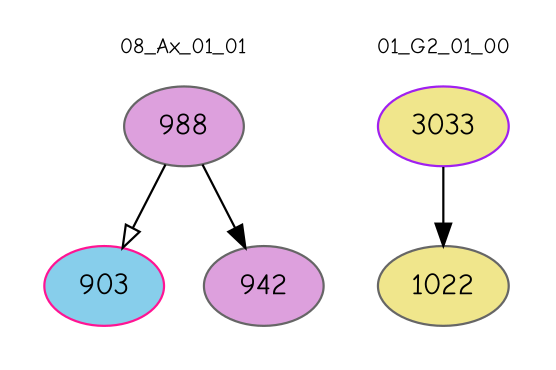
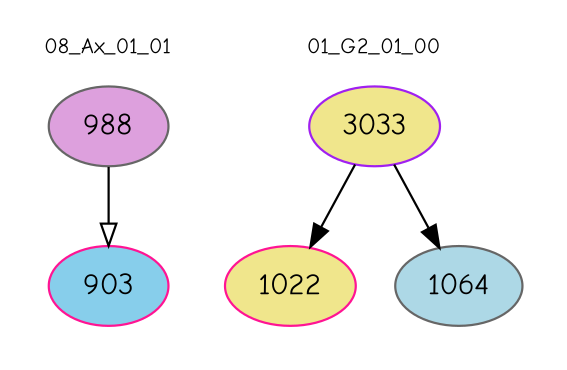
(264, 286) -> none
(443, 286) -> (290, 286)
none -> (459, 286)
